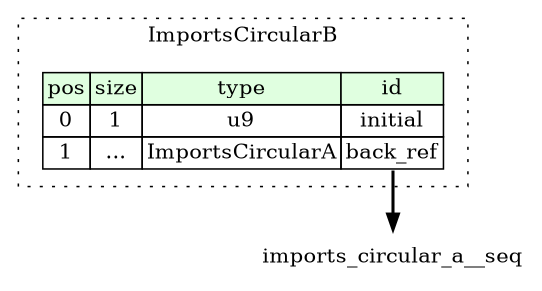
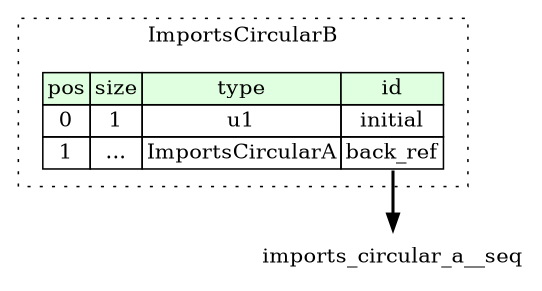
(242, 120) -> (242, 120)
